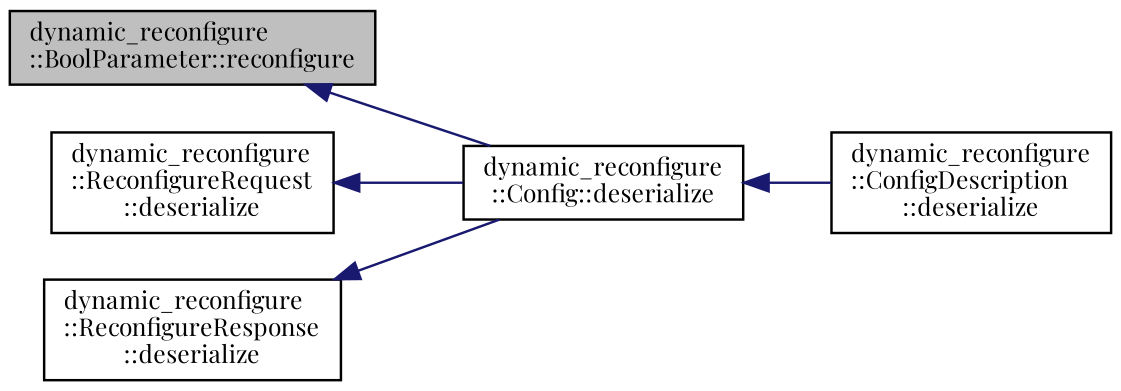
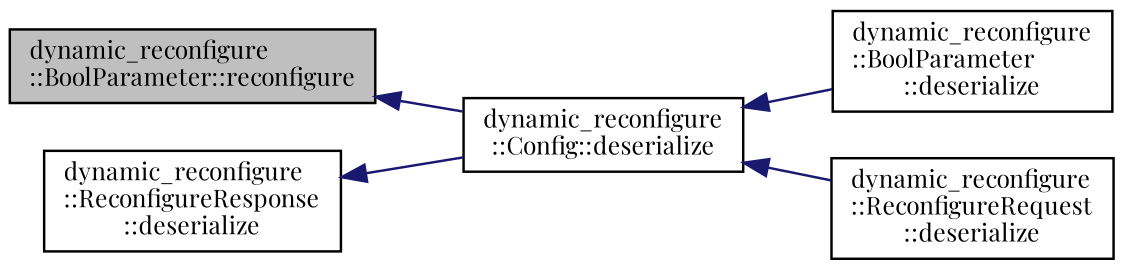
(411, 183) -> (799, 174)
(971, 183) -> (973, 61)
